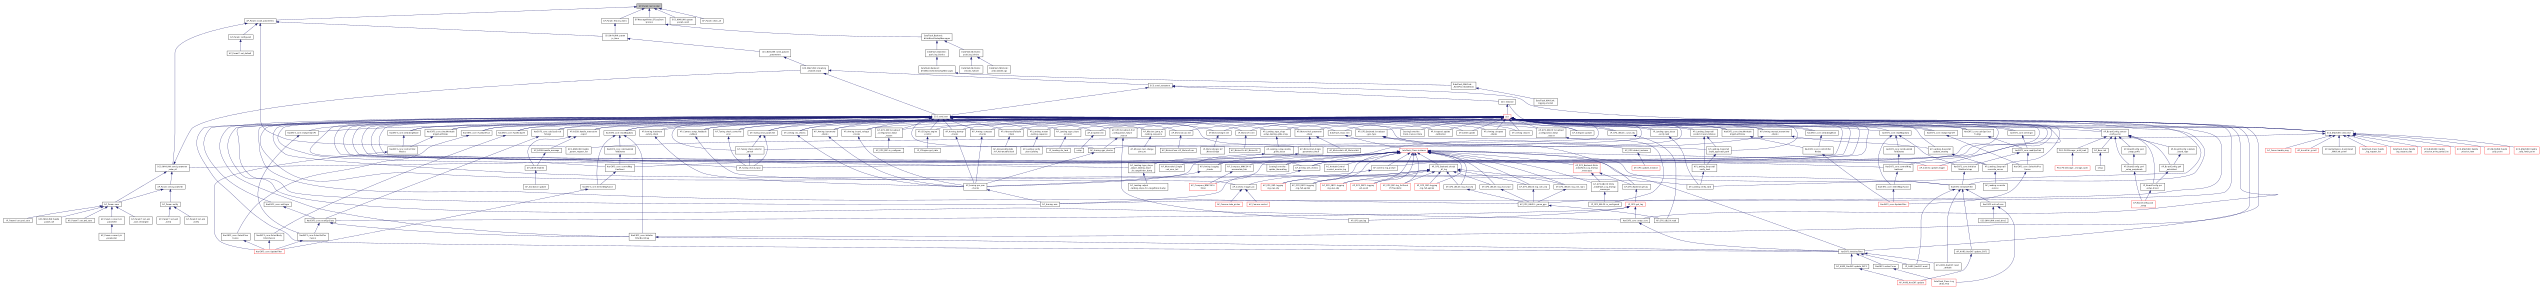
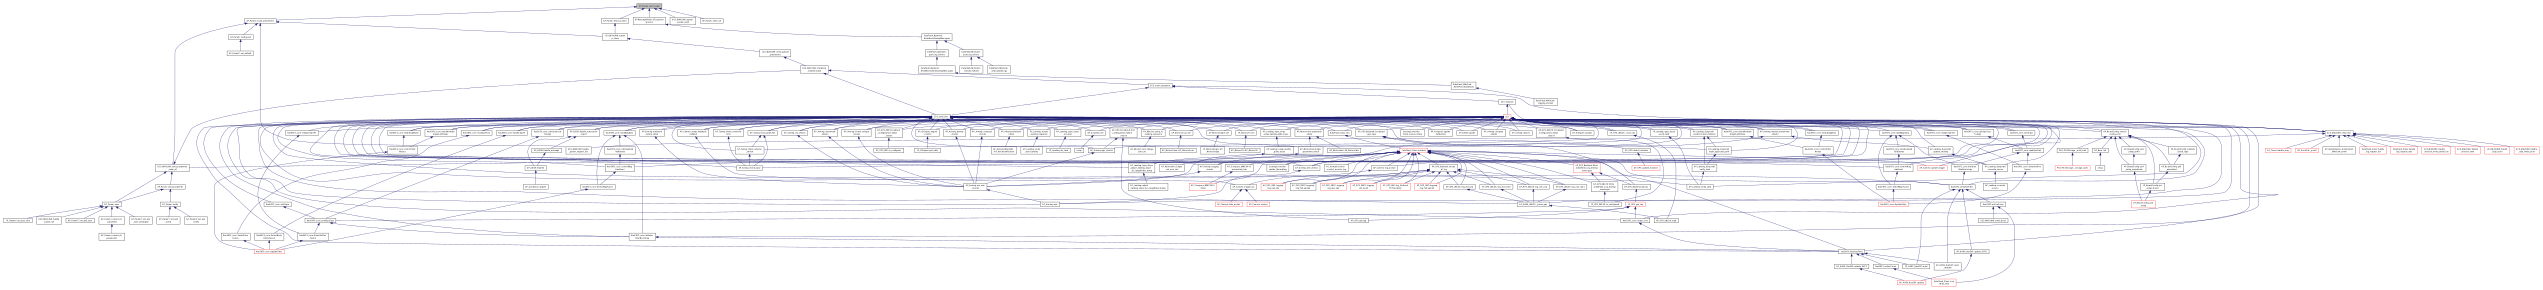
(1533, 204) -> (1533, 204)
